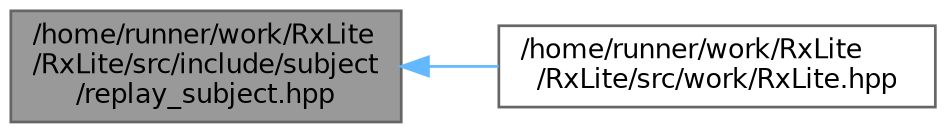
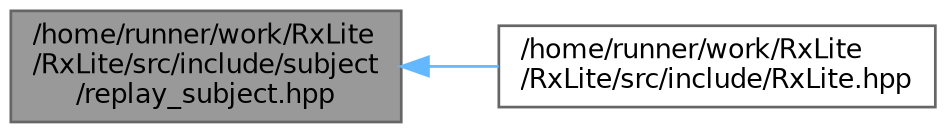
(717, 66) -> (717, 66)
